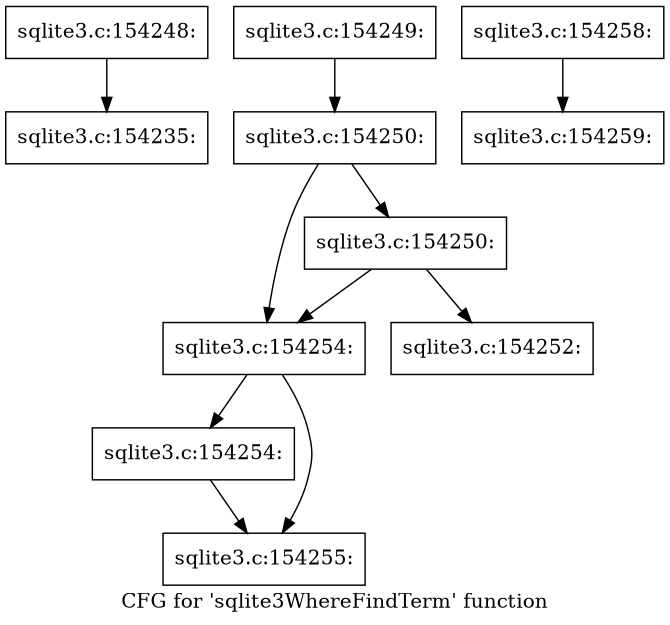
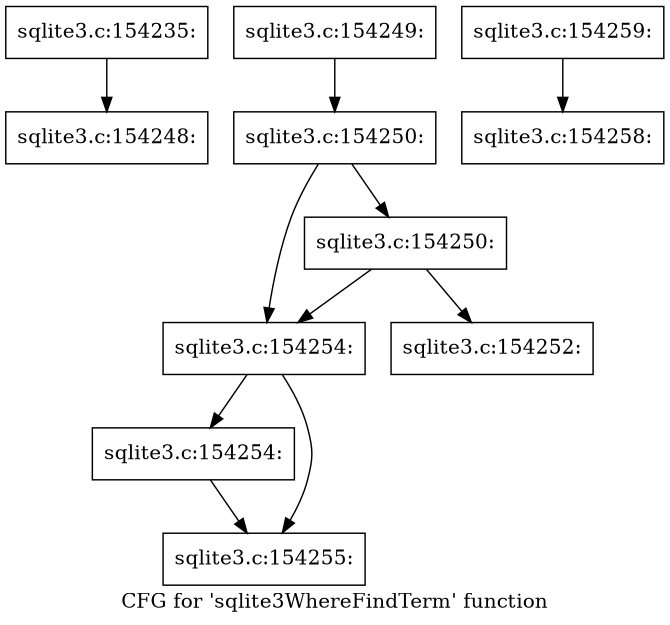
(107, 78) -> (107, 78)
(563, 78) -> (563, 78)
